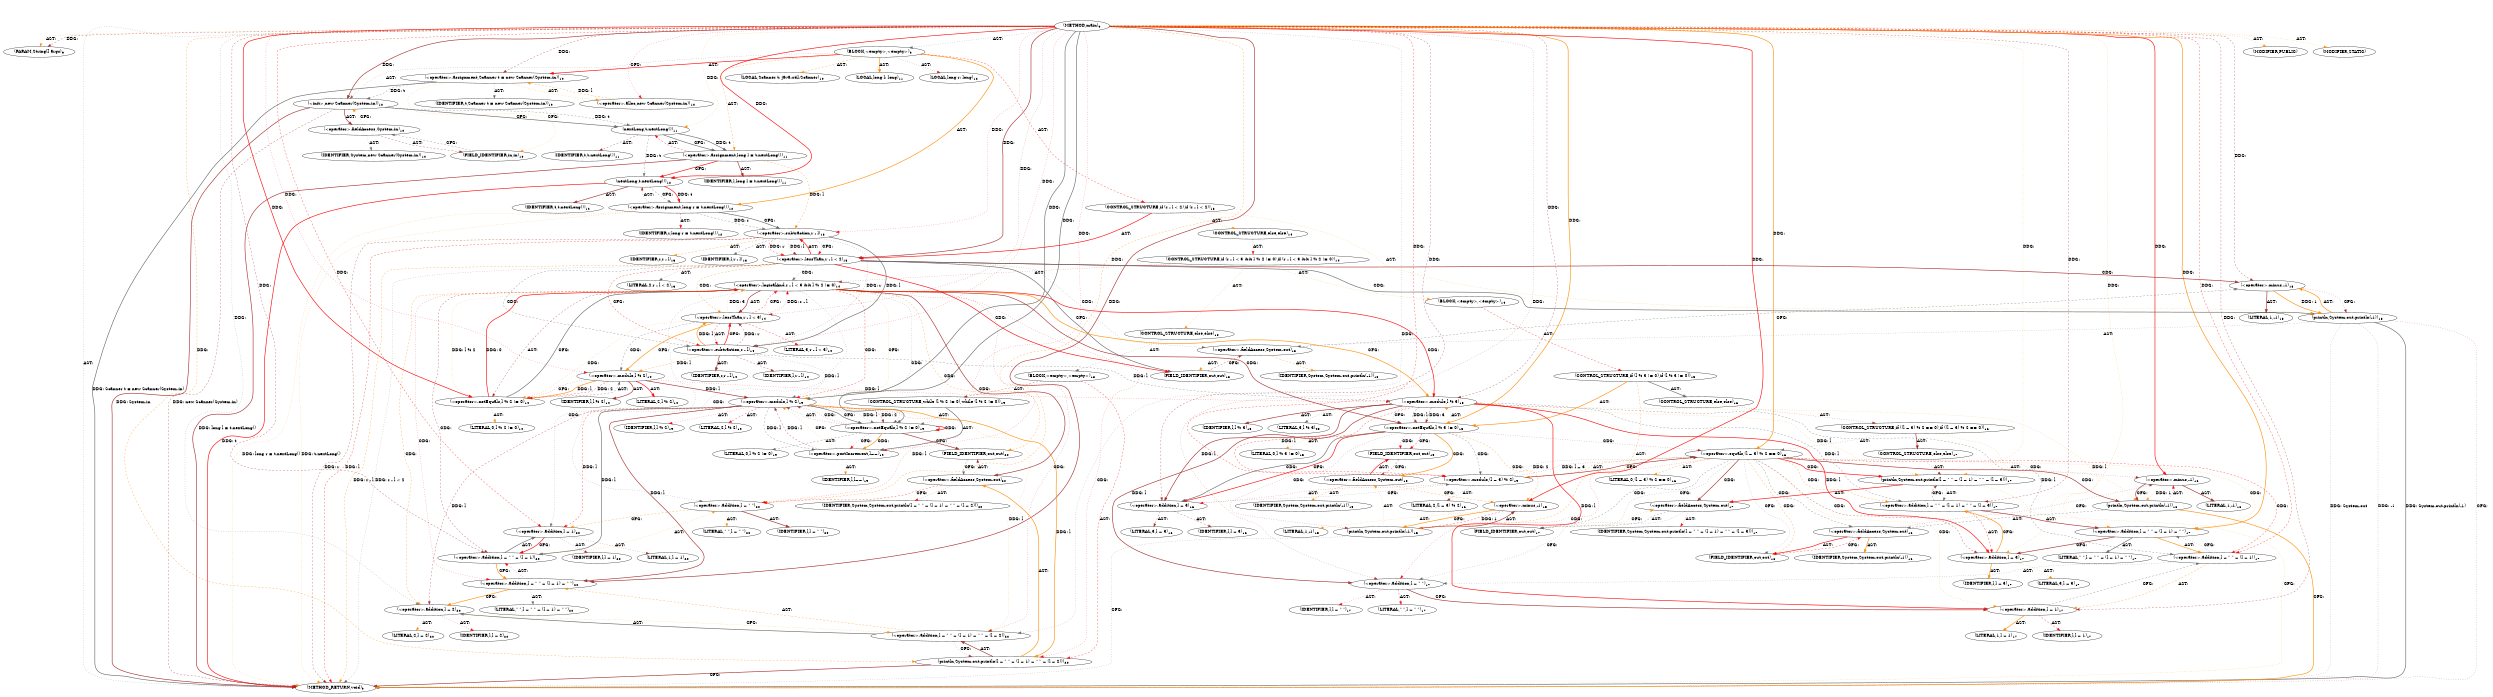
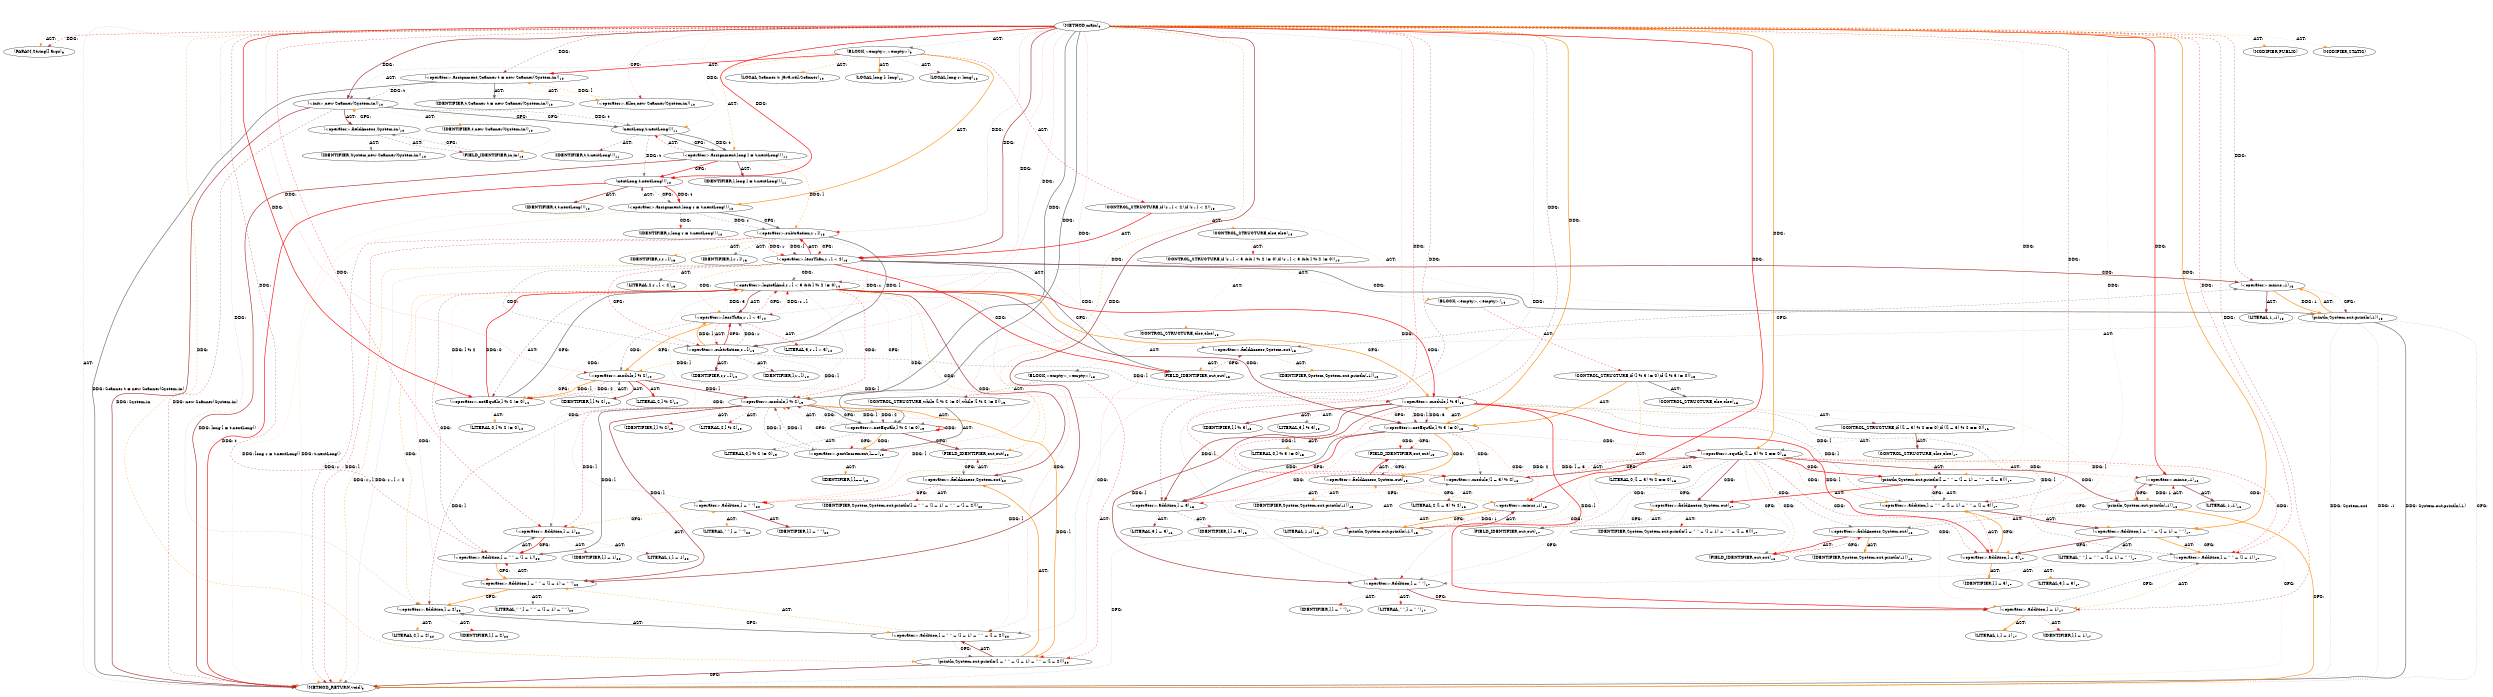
(494, 89) -> (494, 89)
none -> (488, 130)
(686, 221) -> (686, 221)
(1318, 428) -> (1318, 428)
(1593, 465) -> (1593, 465)
(1516, 480) -> (1516, 480)
